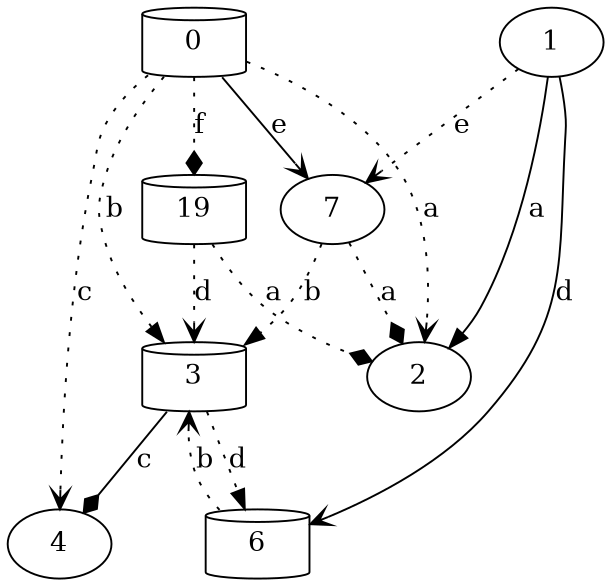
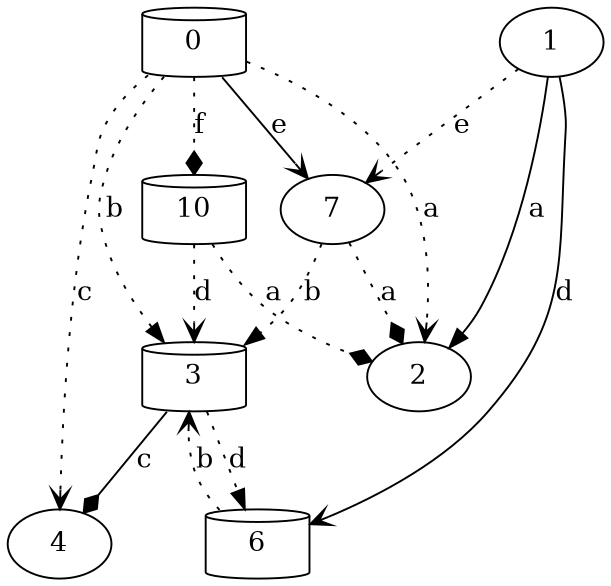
(194, 210) -> (194, 210)
